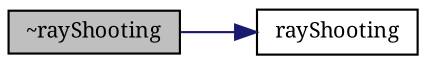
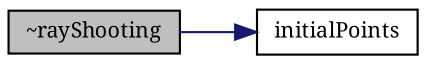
(337, 32) -> (337, 32)
